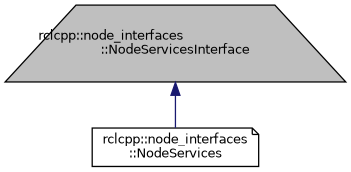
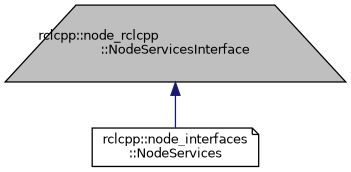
(175, 44) -> (175, 44)
